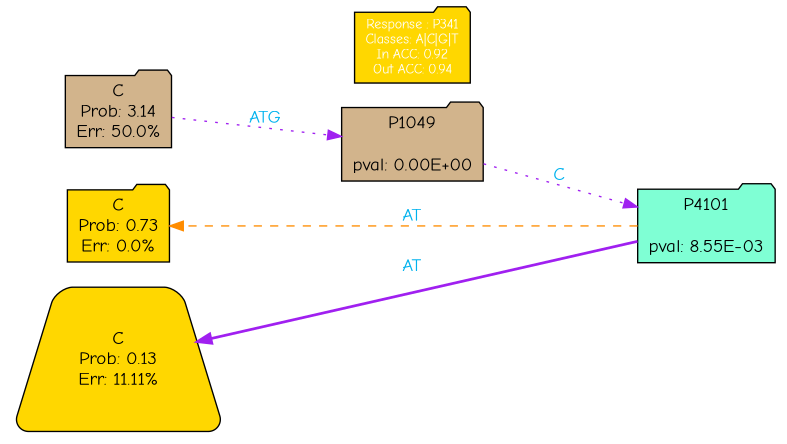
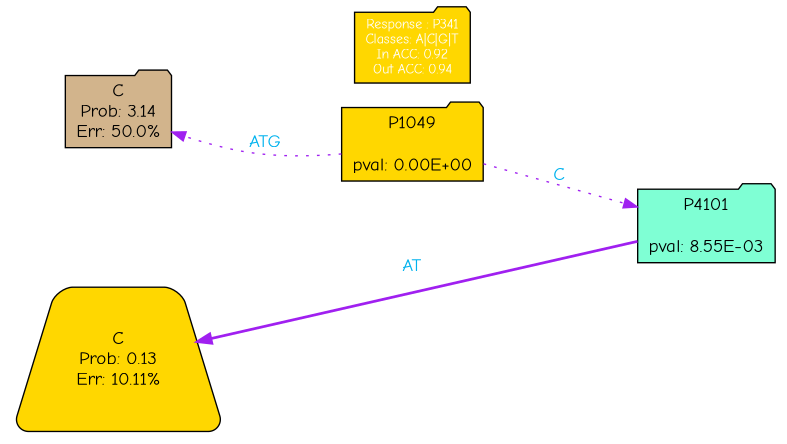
(250, 126) -> (262, 154)
(412, 144) -> (412, 144)
(118, 226) -> none
(118, 359) -> (118, 359)
